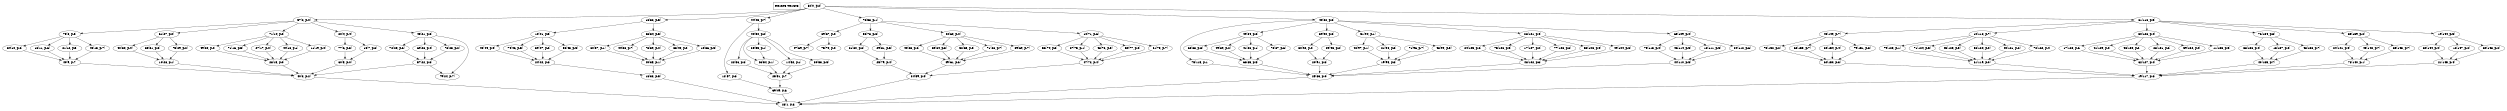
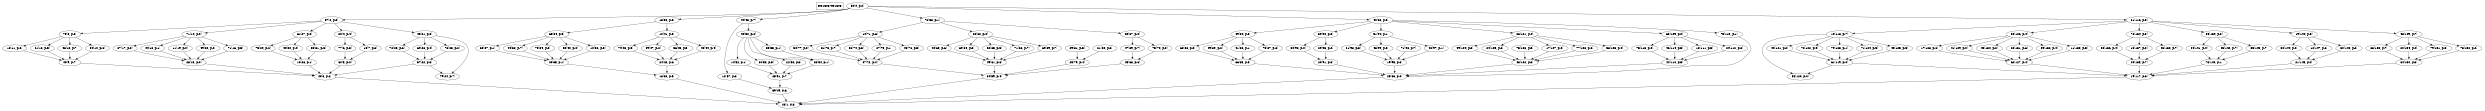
(870, 34) -> none
(1519, 41) -> none
(1982, 54) -> (1821, 69)
none -> (1132, 62)
